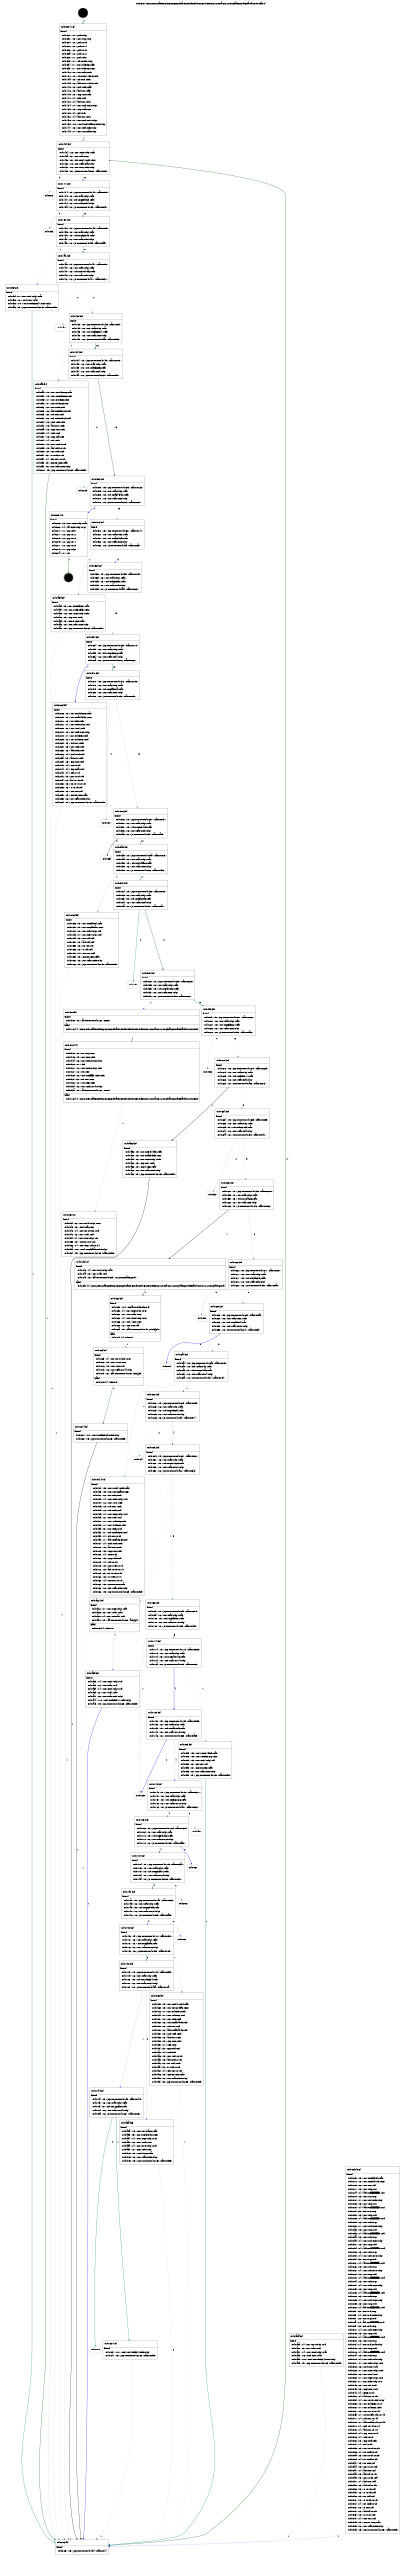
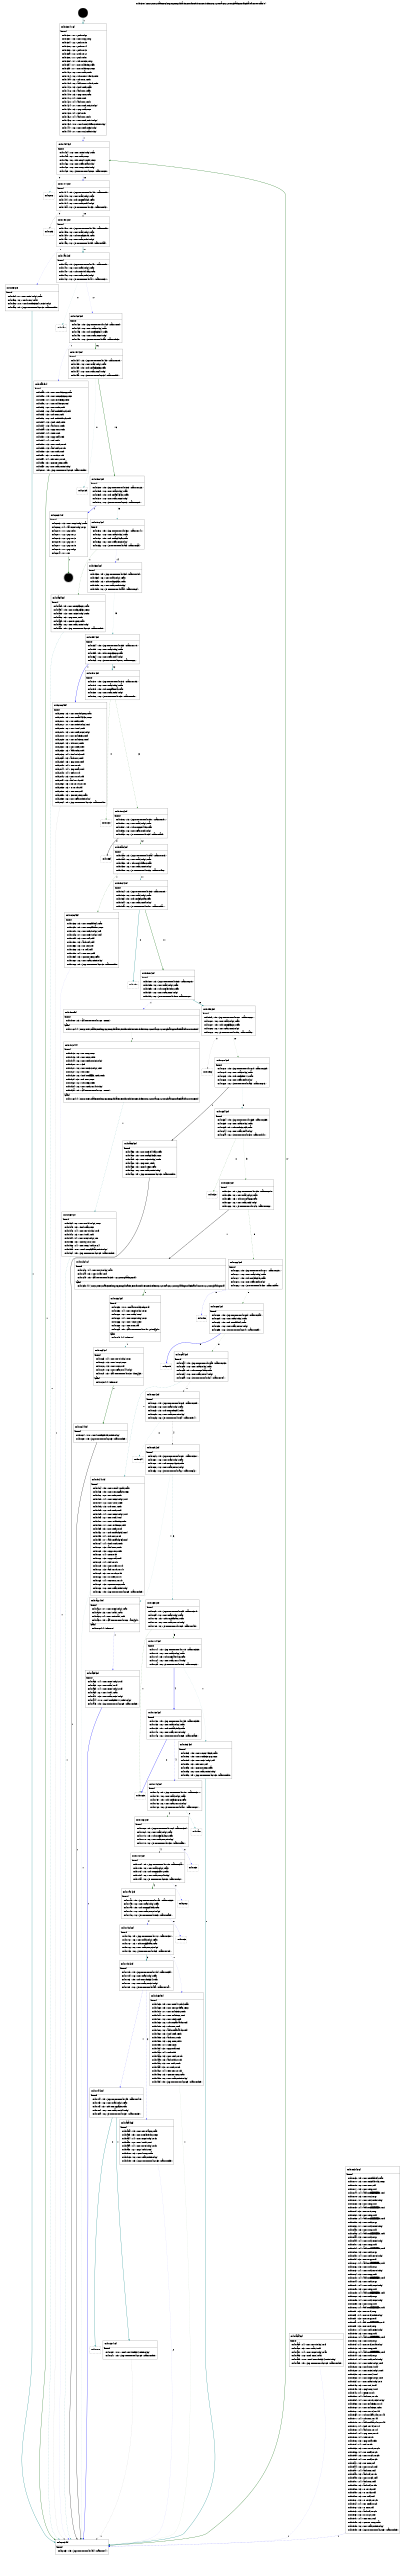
(187, 1854) -> (187, 1854)
